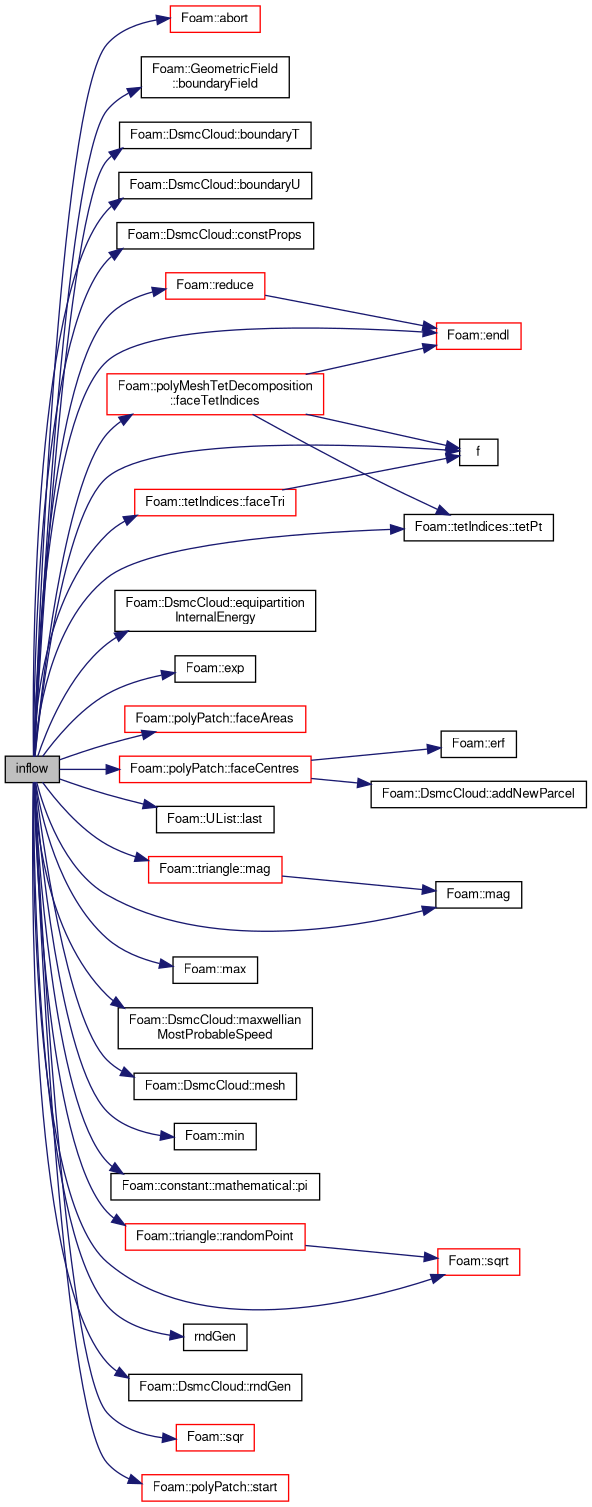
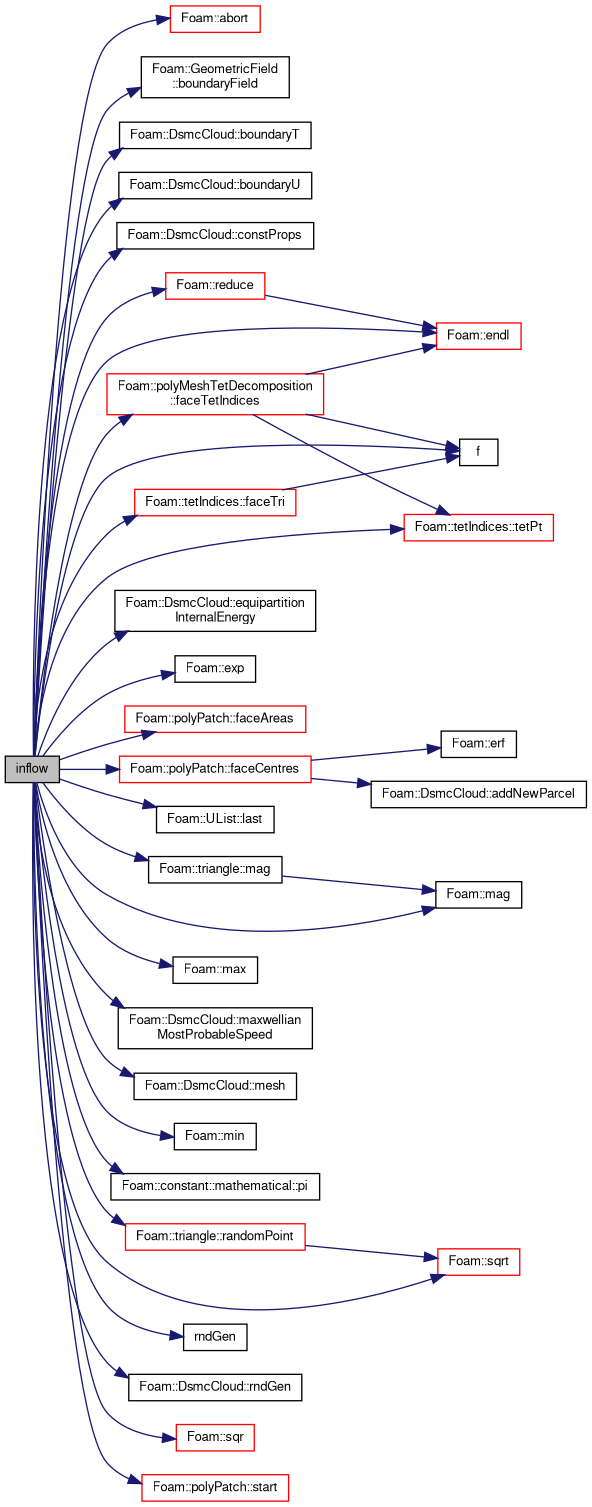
(479, 528) -> (479, 528)
(215, 870) -> (215, 870)
